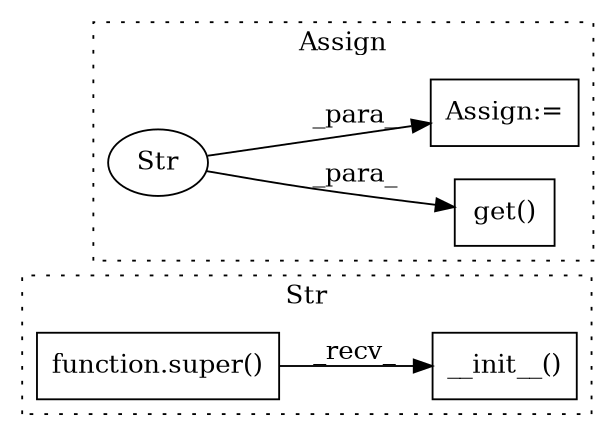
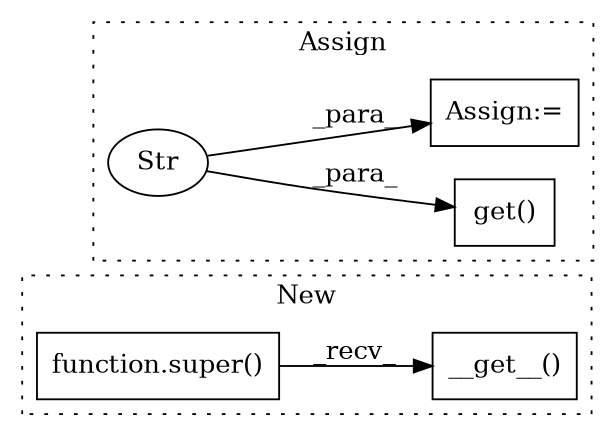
(307, 297) -> (307, 297)
(505, 366) -> (505, 366)
